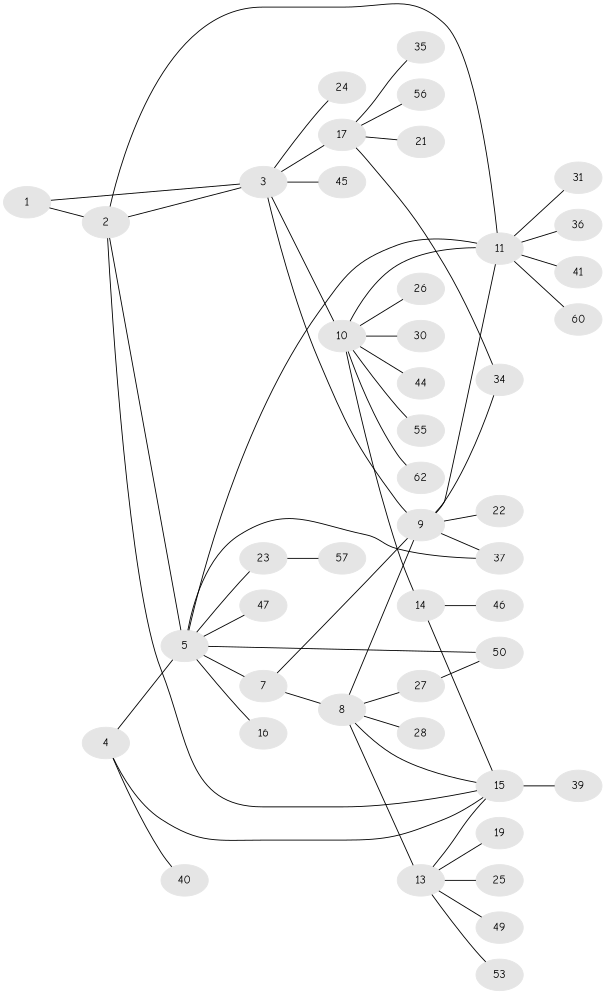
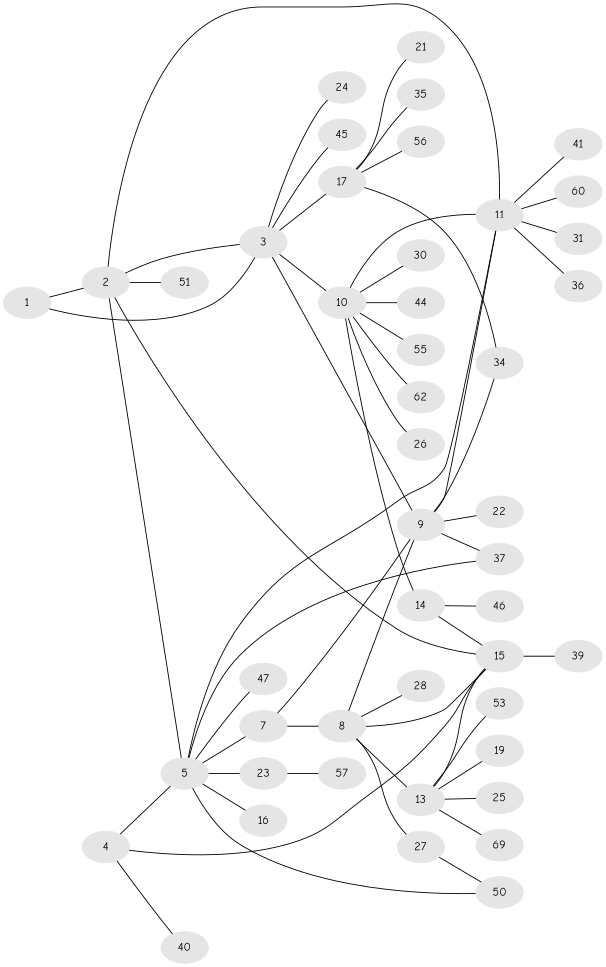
none -> (185, 283)
(500, 928) -> (500, 845)
